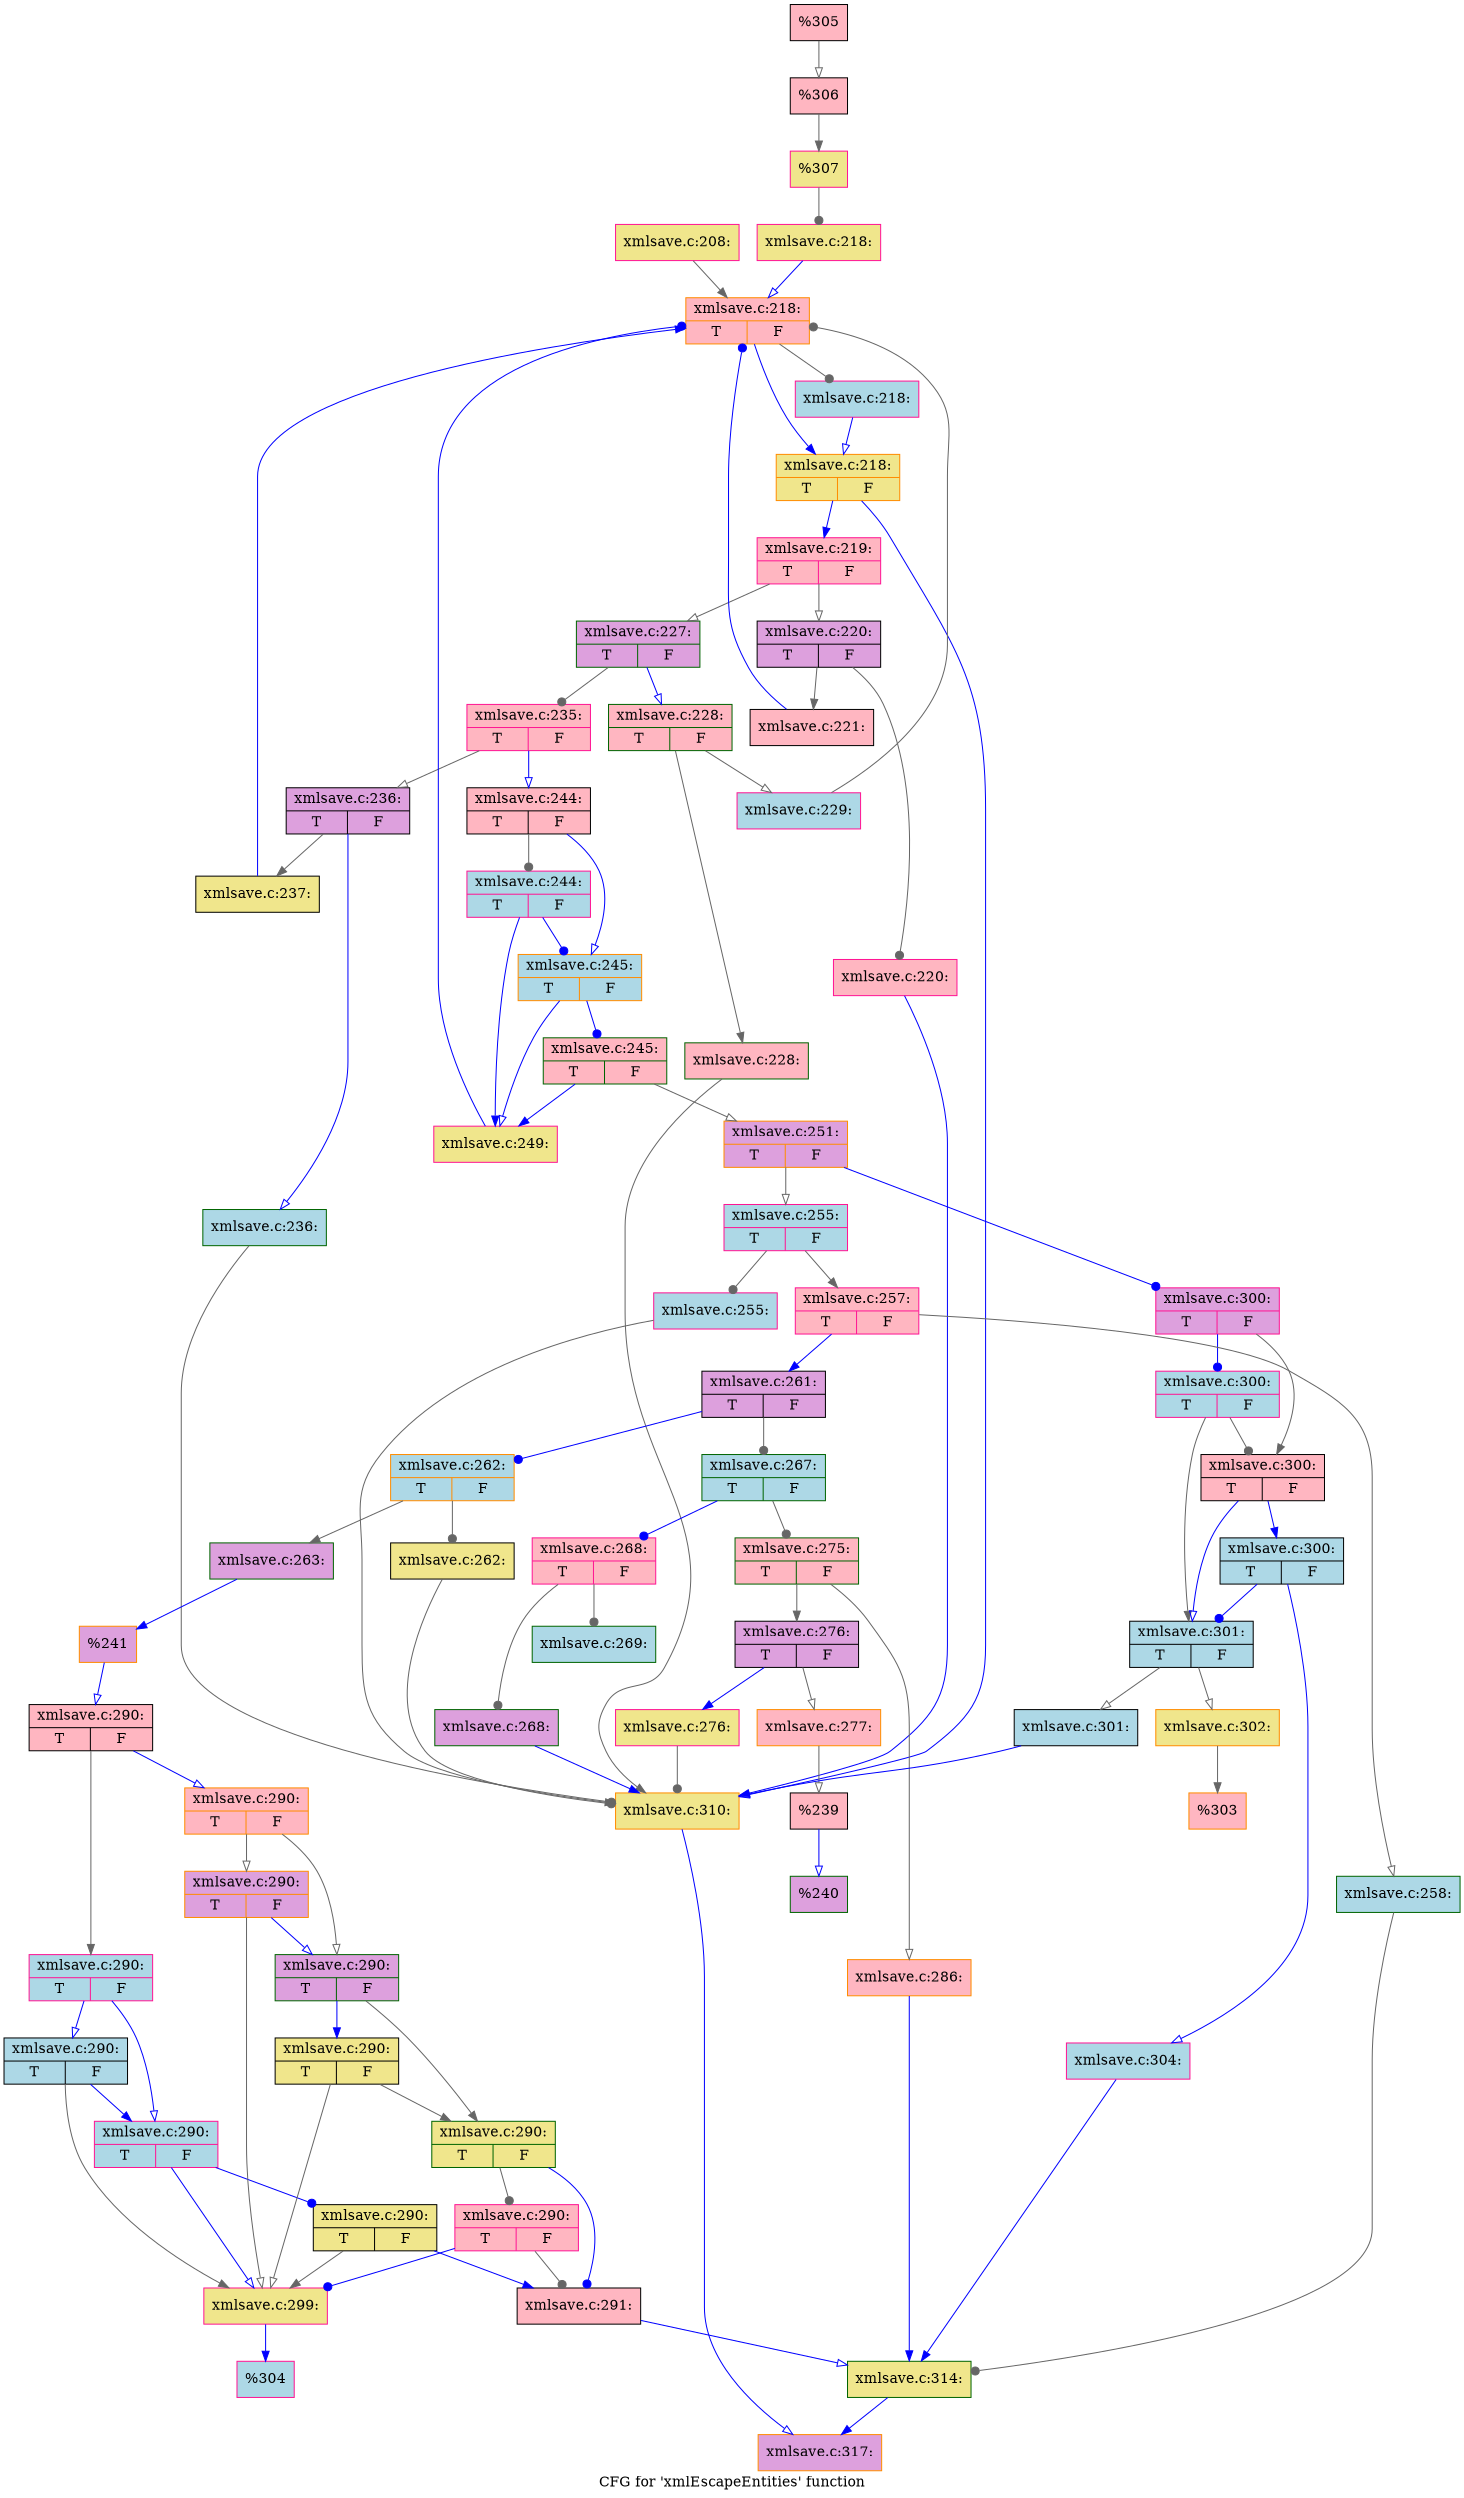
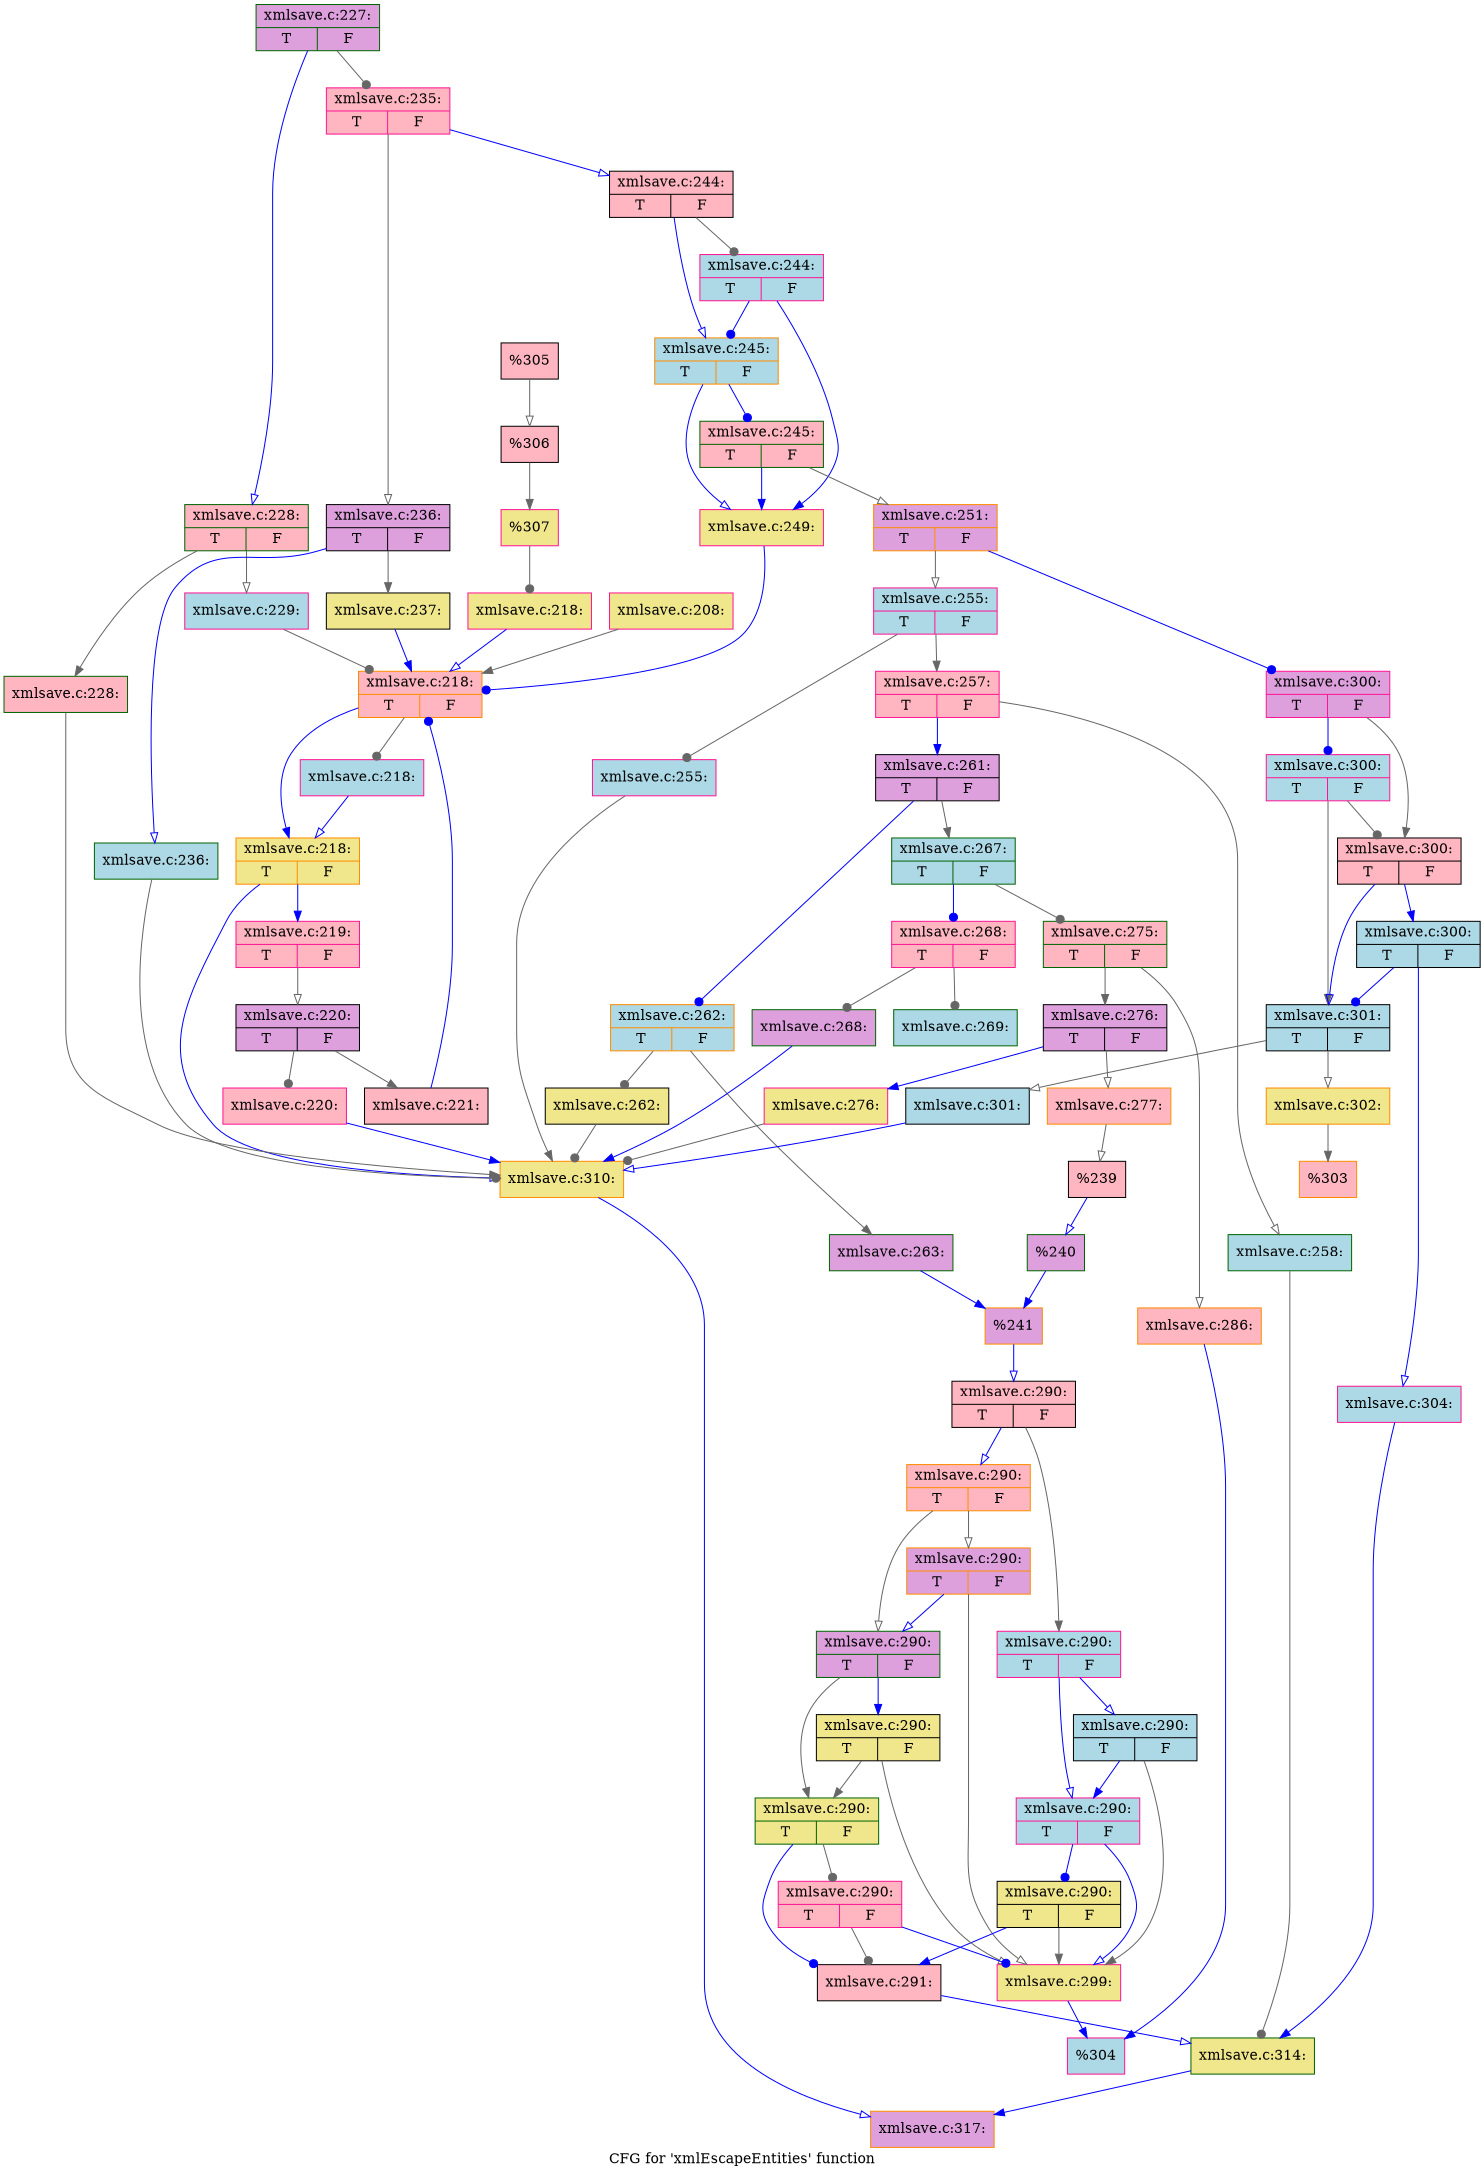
(735, 600) -> none
none -> (1037, 1285)
(764, 1432) -> (944, 814)
(909, 2173) -> (1226, 1706)
